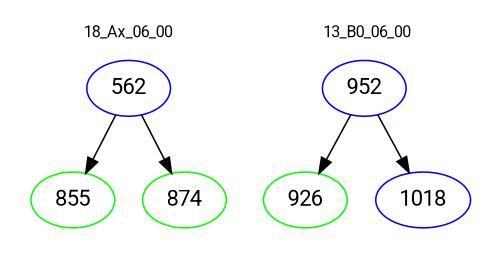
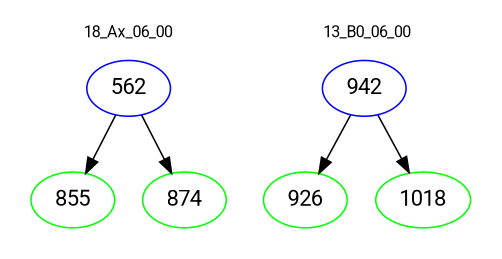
(364, 88) -> (364, 88)
(423, 200) -> (423, 200)
